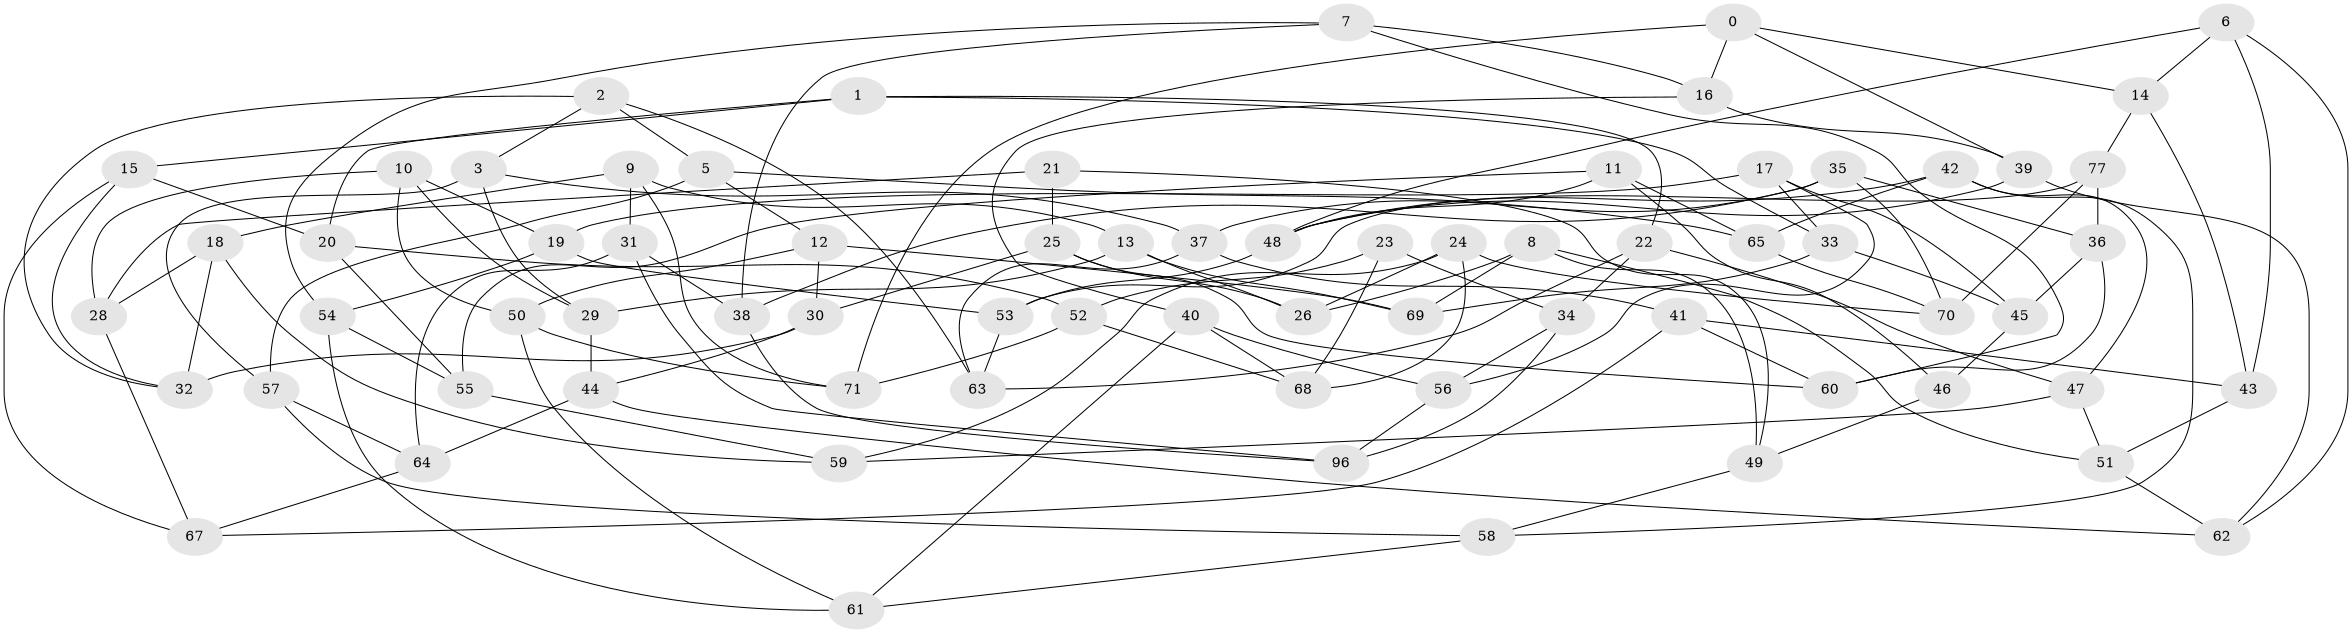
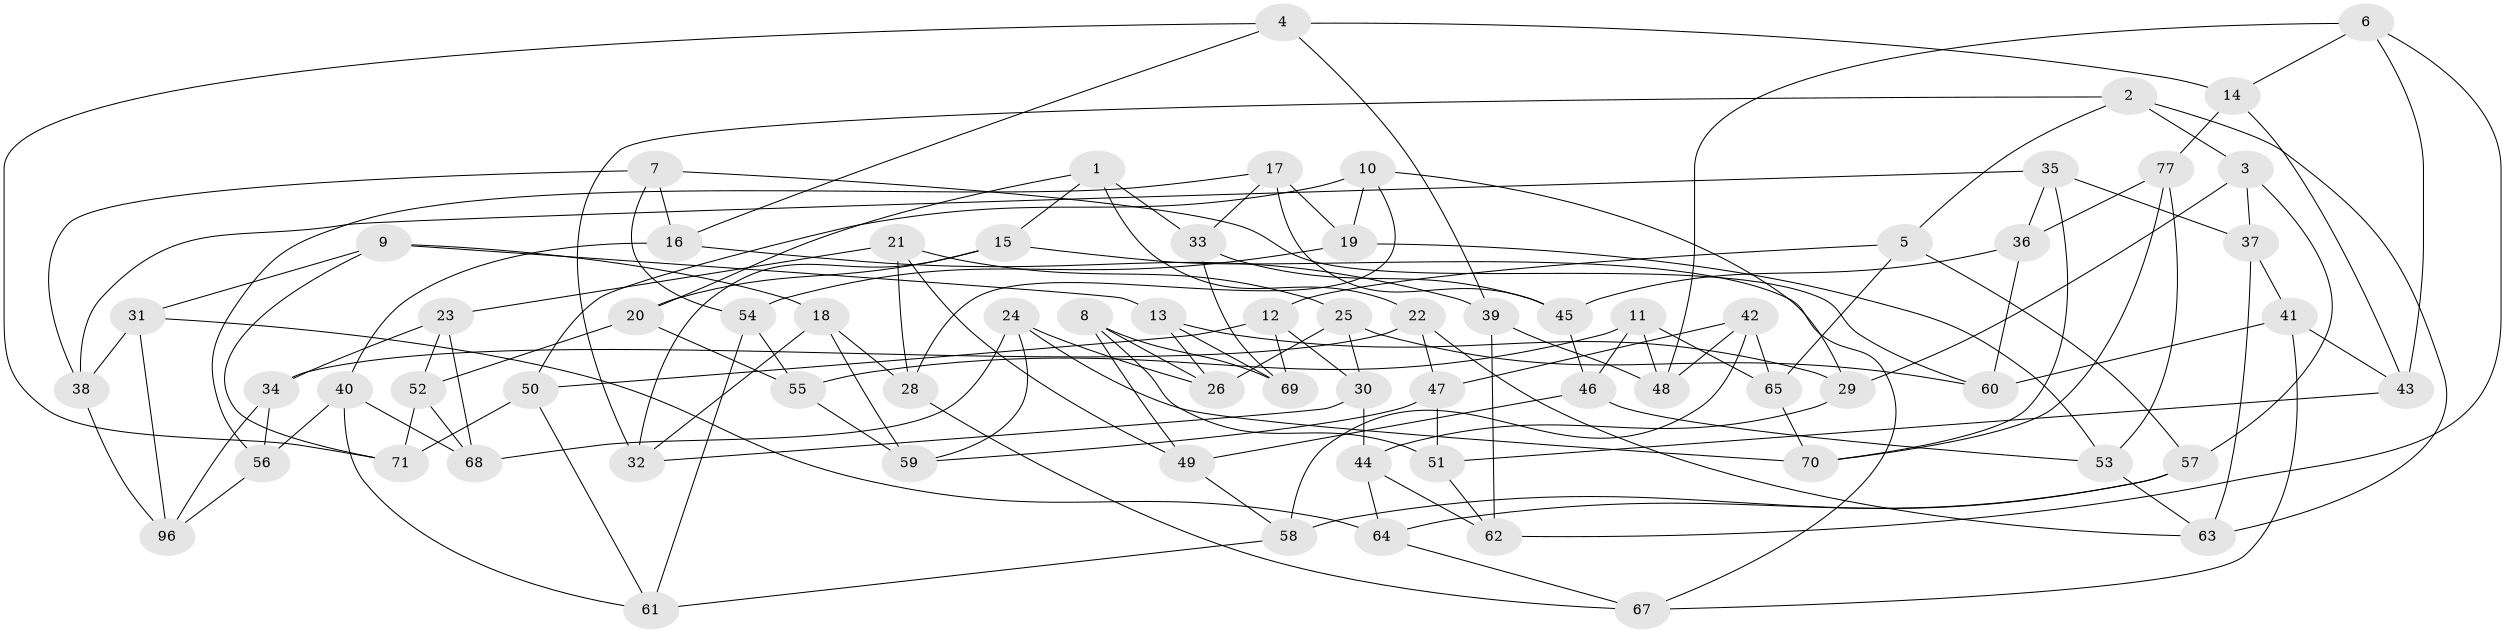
(1733, 22) -> (1283, 22)
none -> (672, 280)
(1139, 280) -> (1842, 440)
